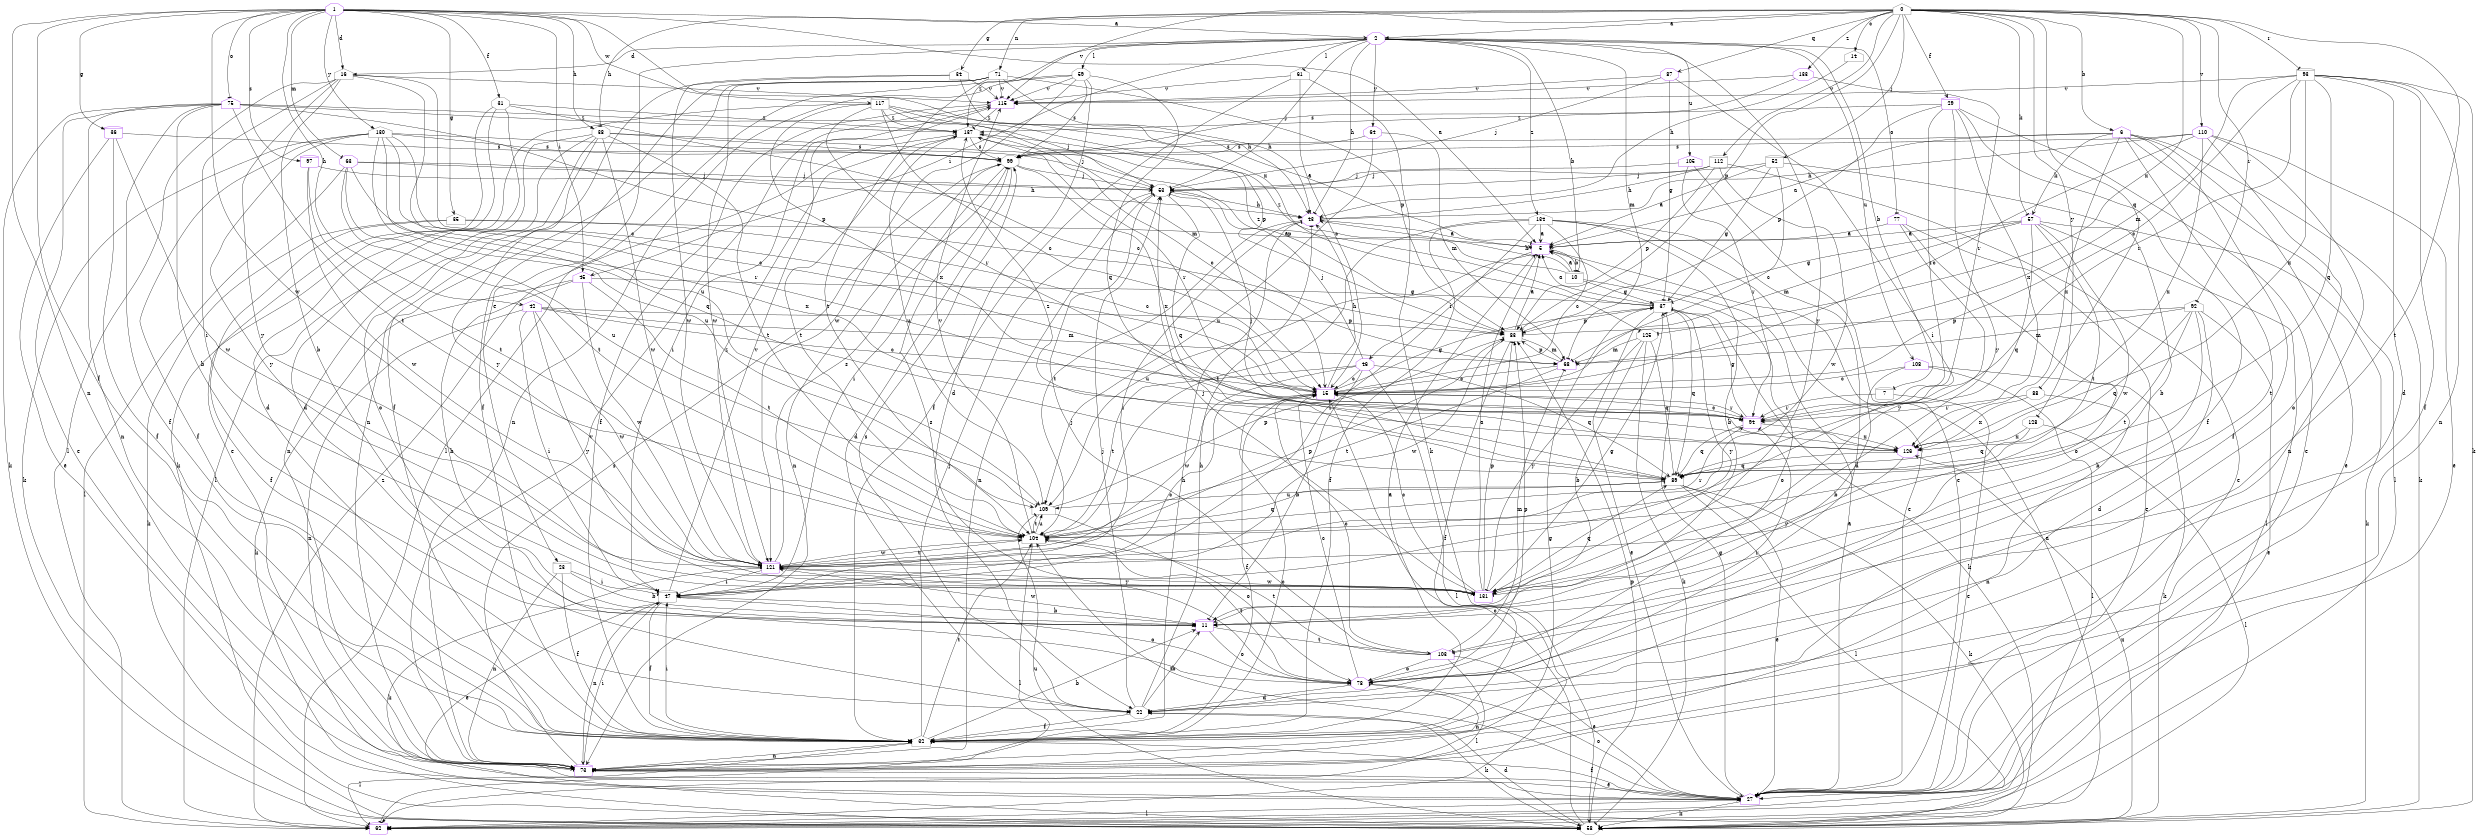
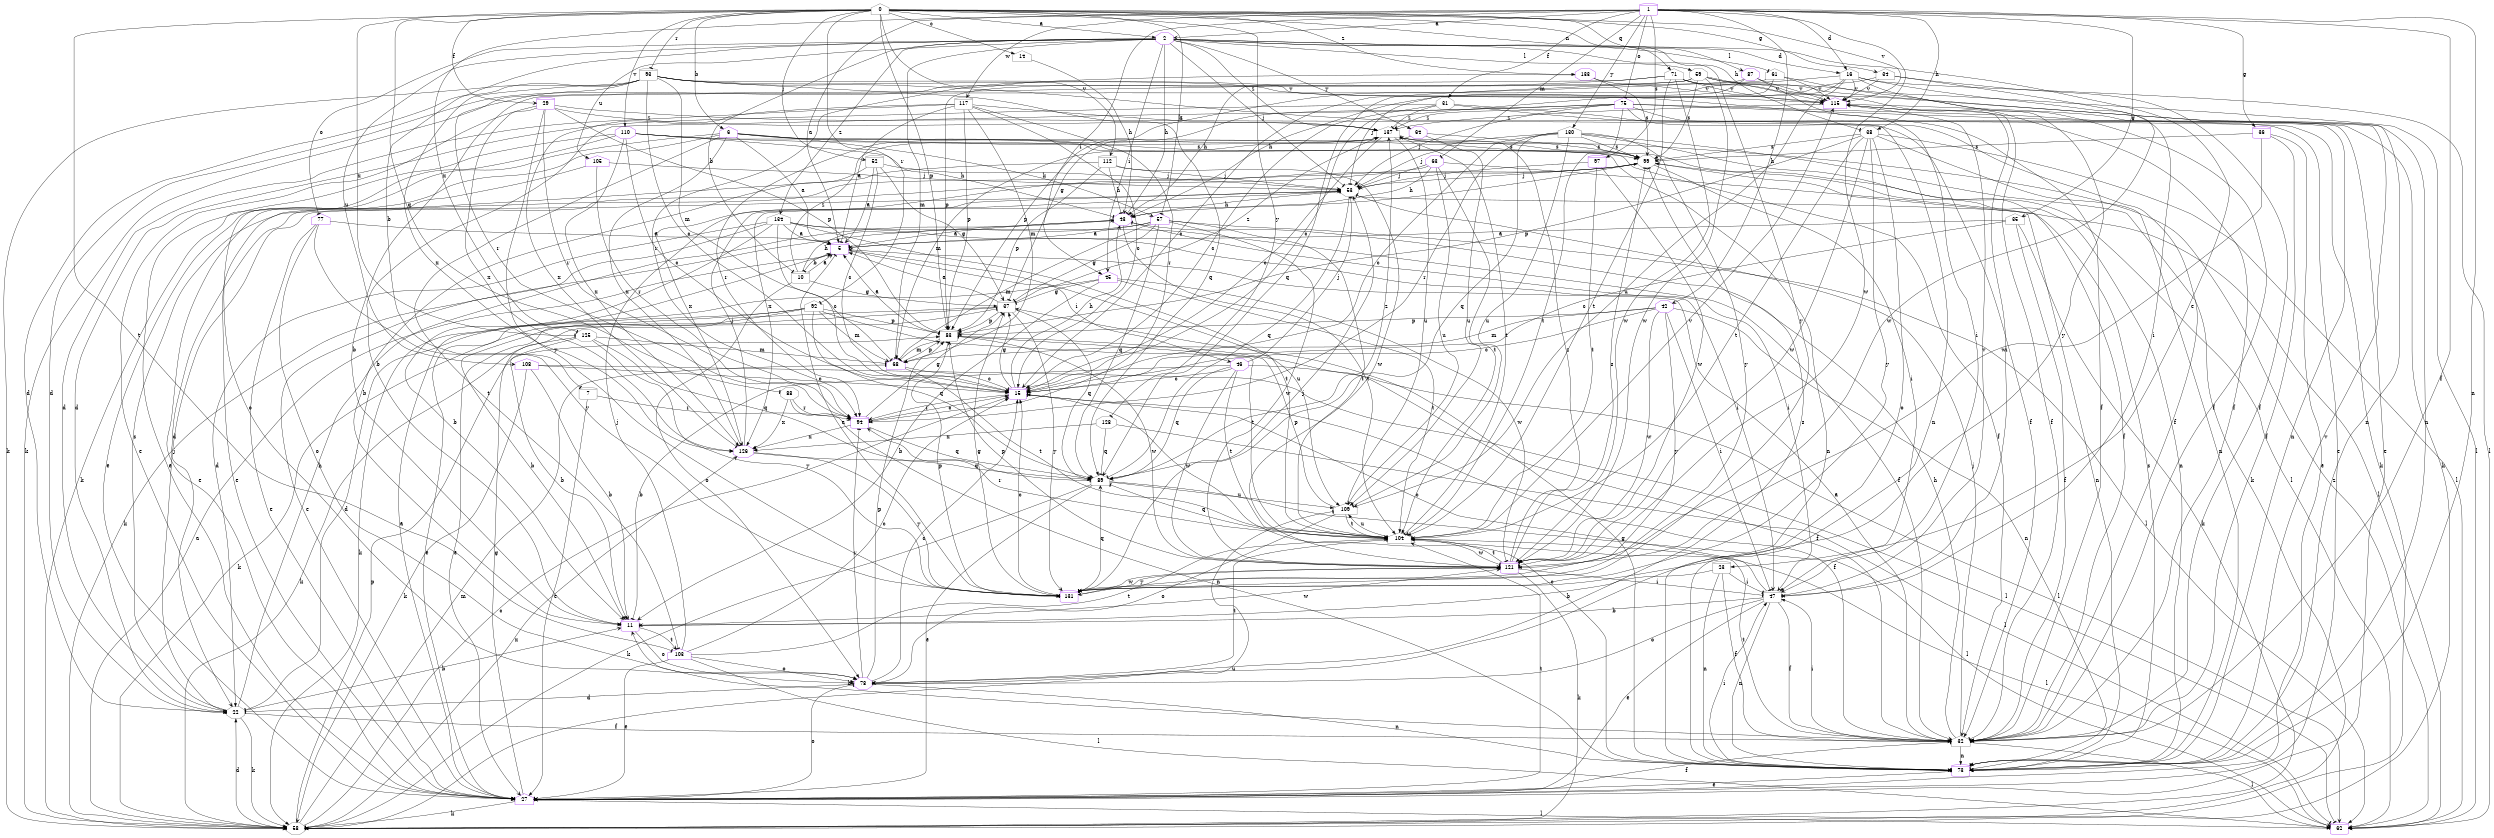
(334, 10) -> (1649, 10)
(532, 307) -> (1664, 307)
(1517, 521) -> (550, 489)
